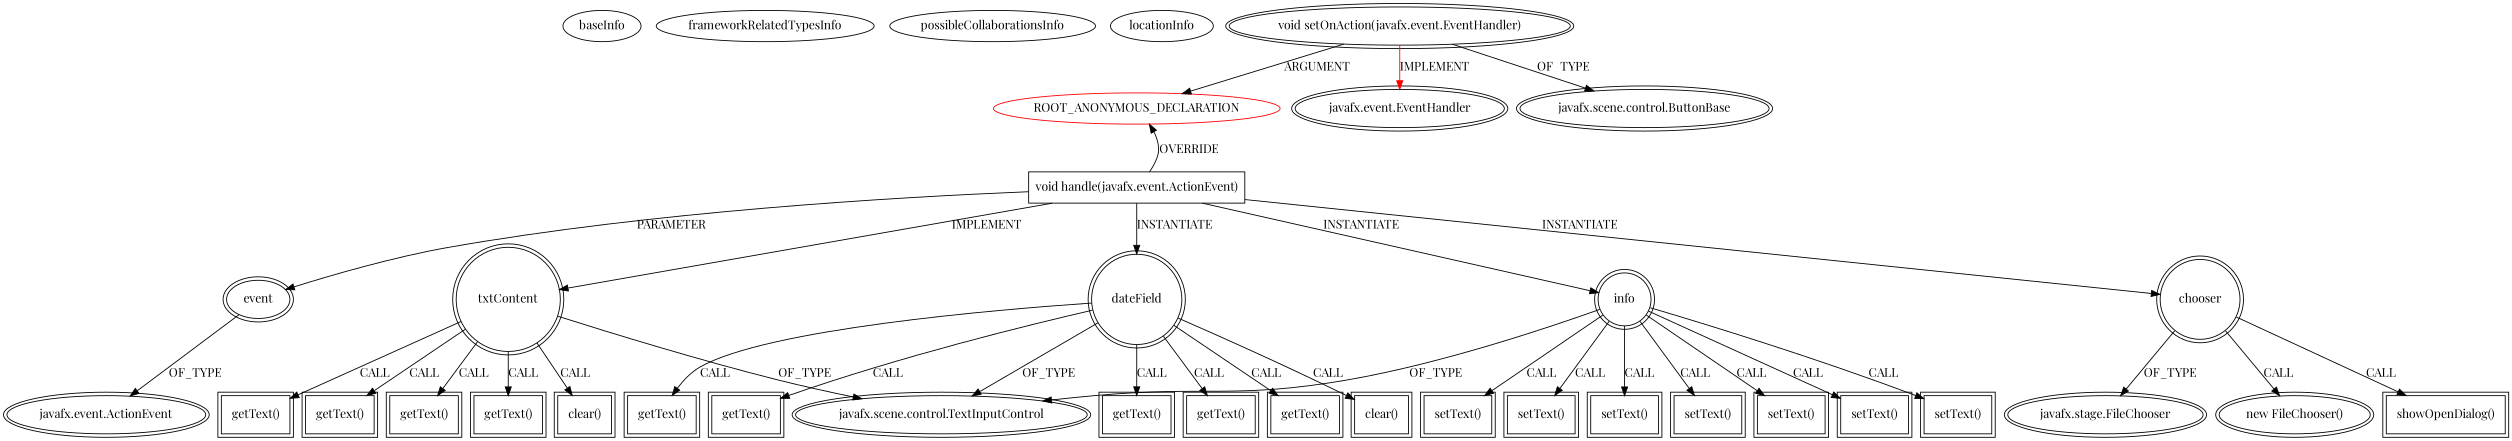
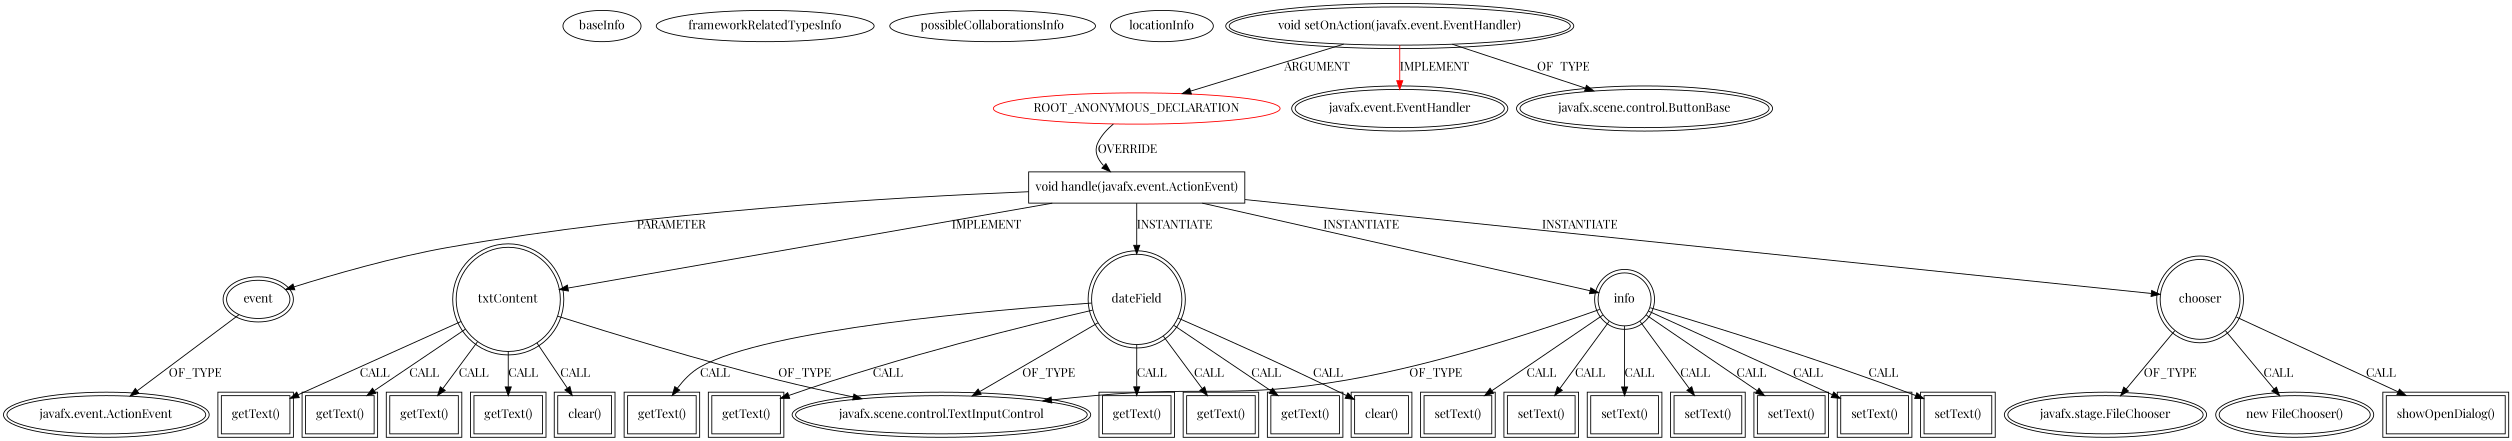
(1158, 152) -> (1098, 143)
